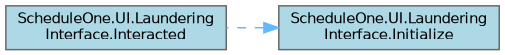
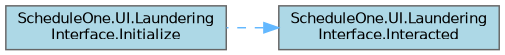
(245, 28) -> (245, 28)
